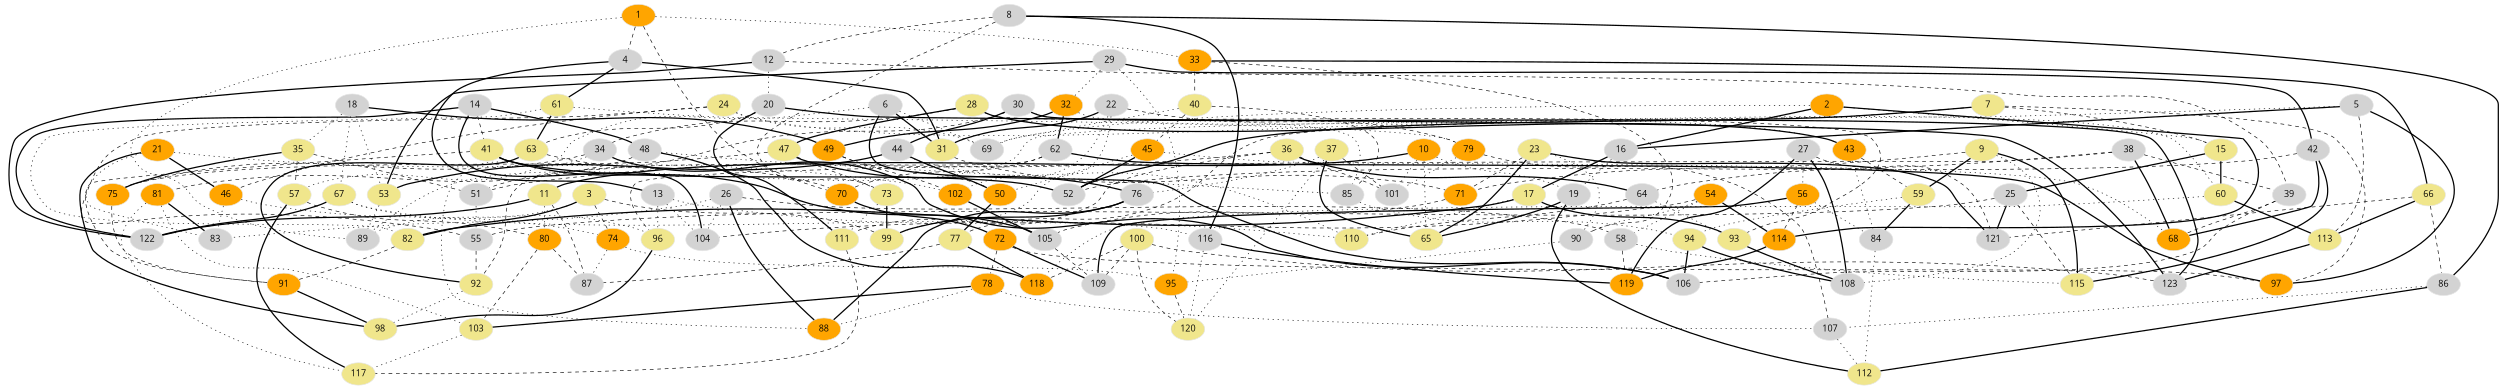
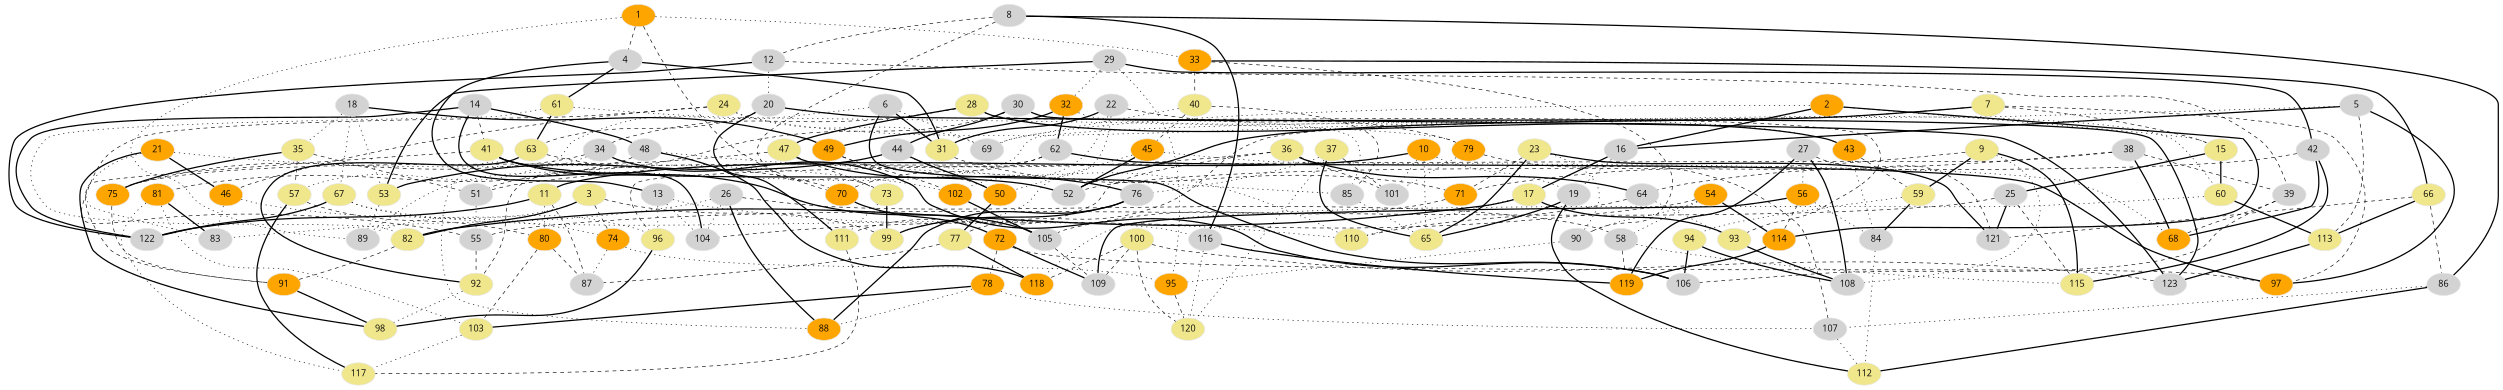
(1596, 223) -> (1391, 219)
